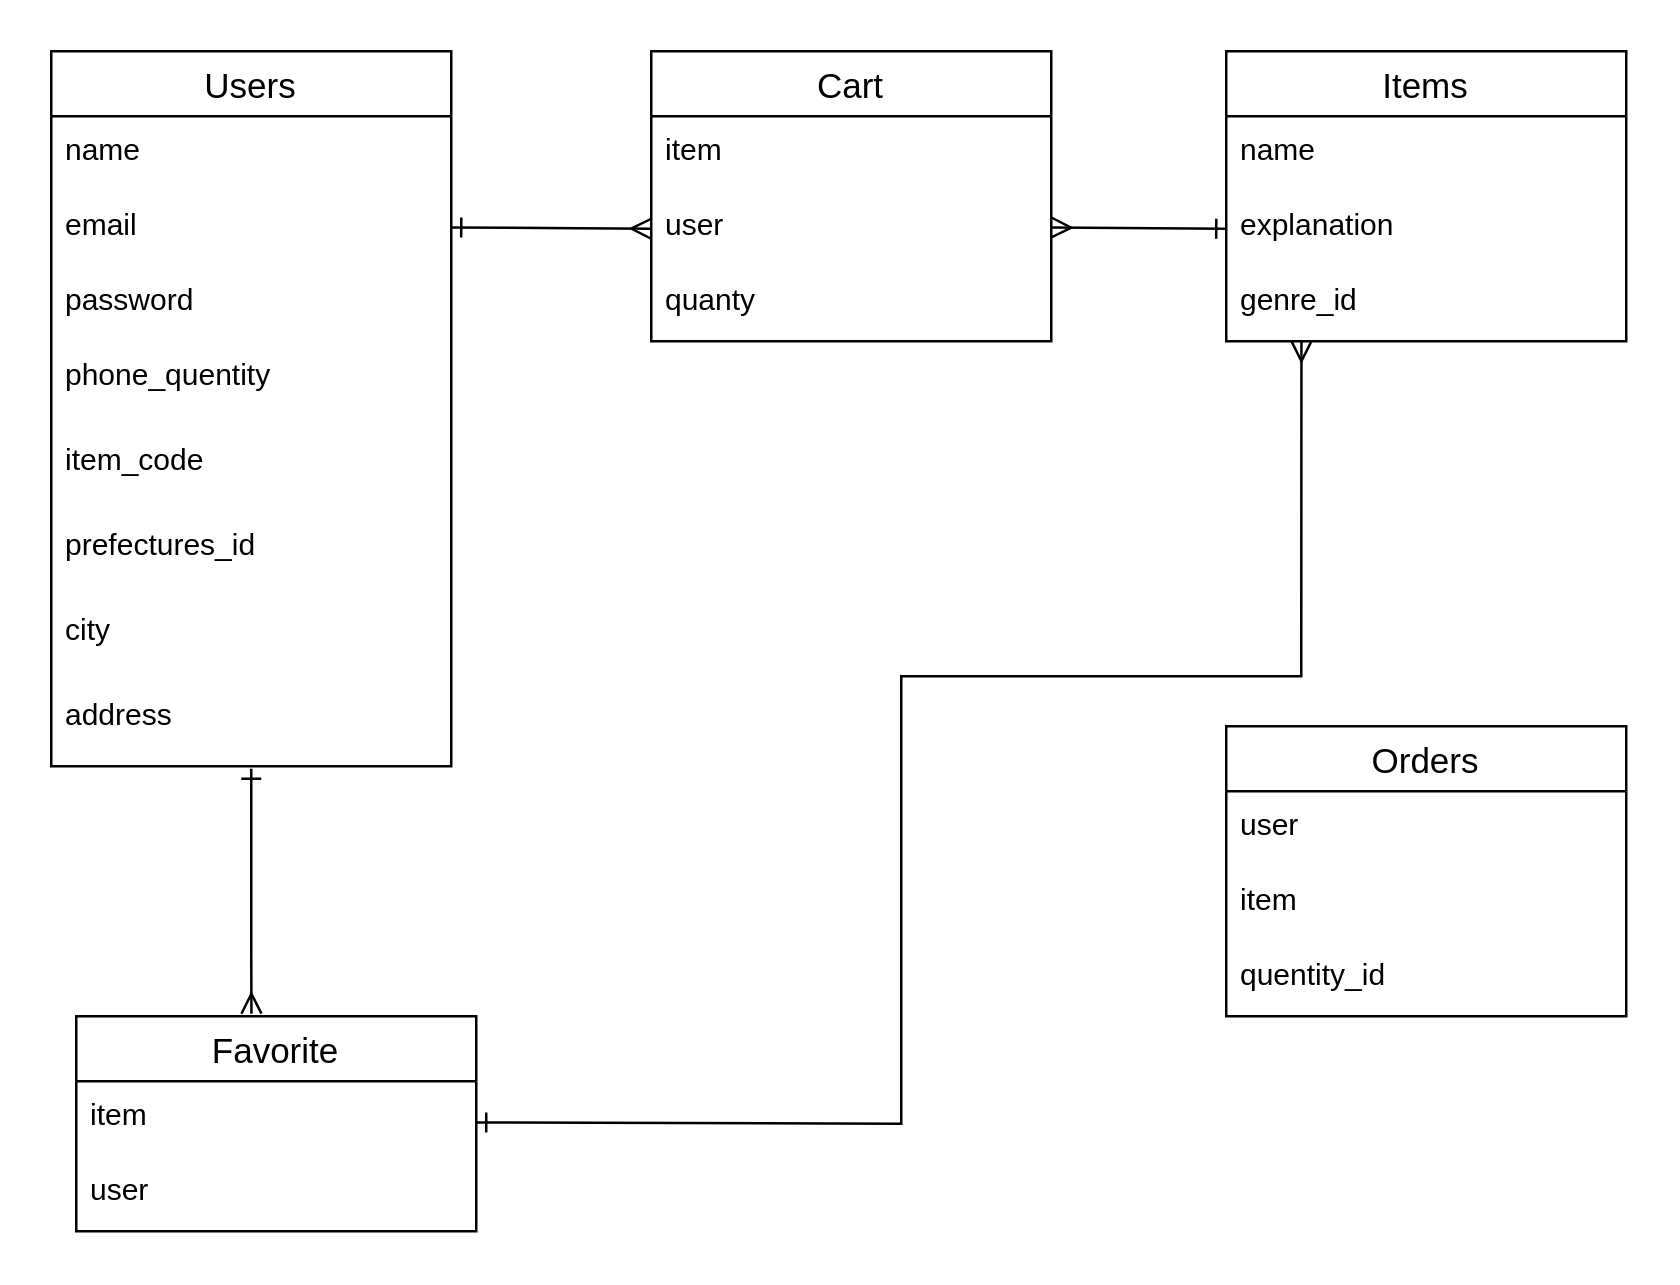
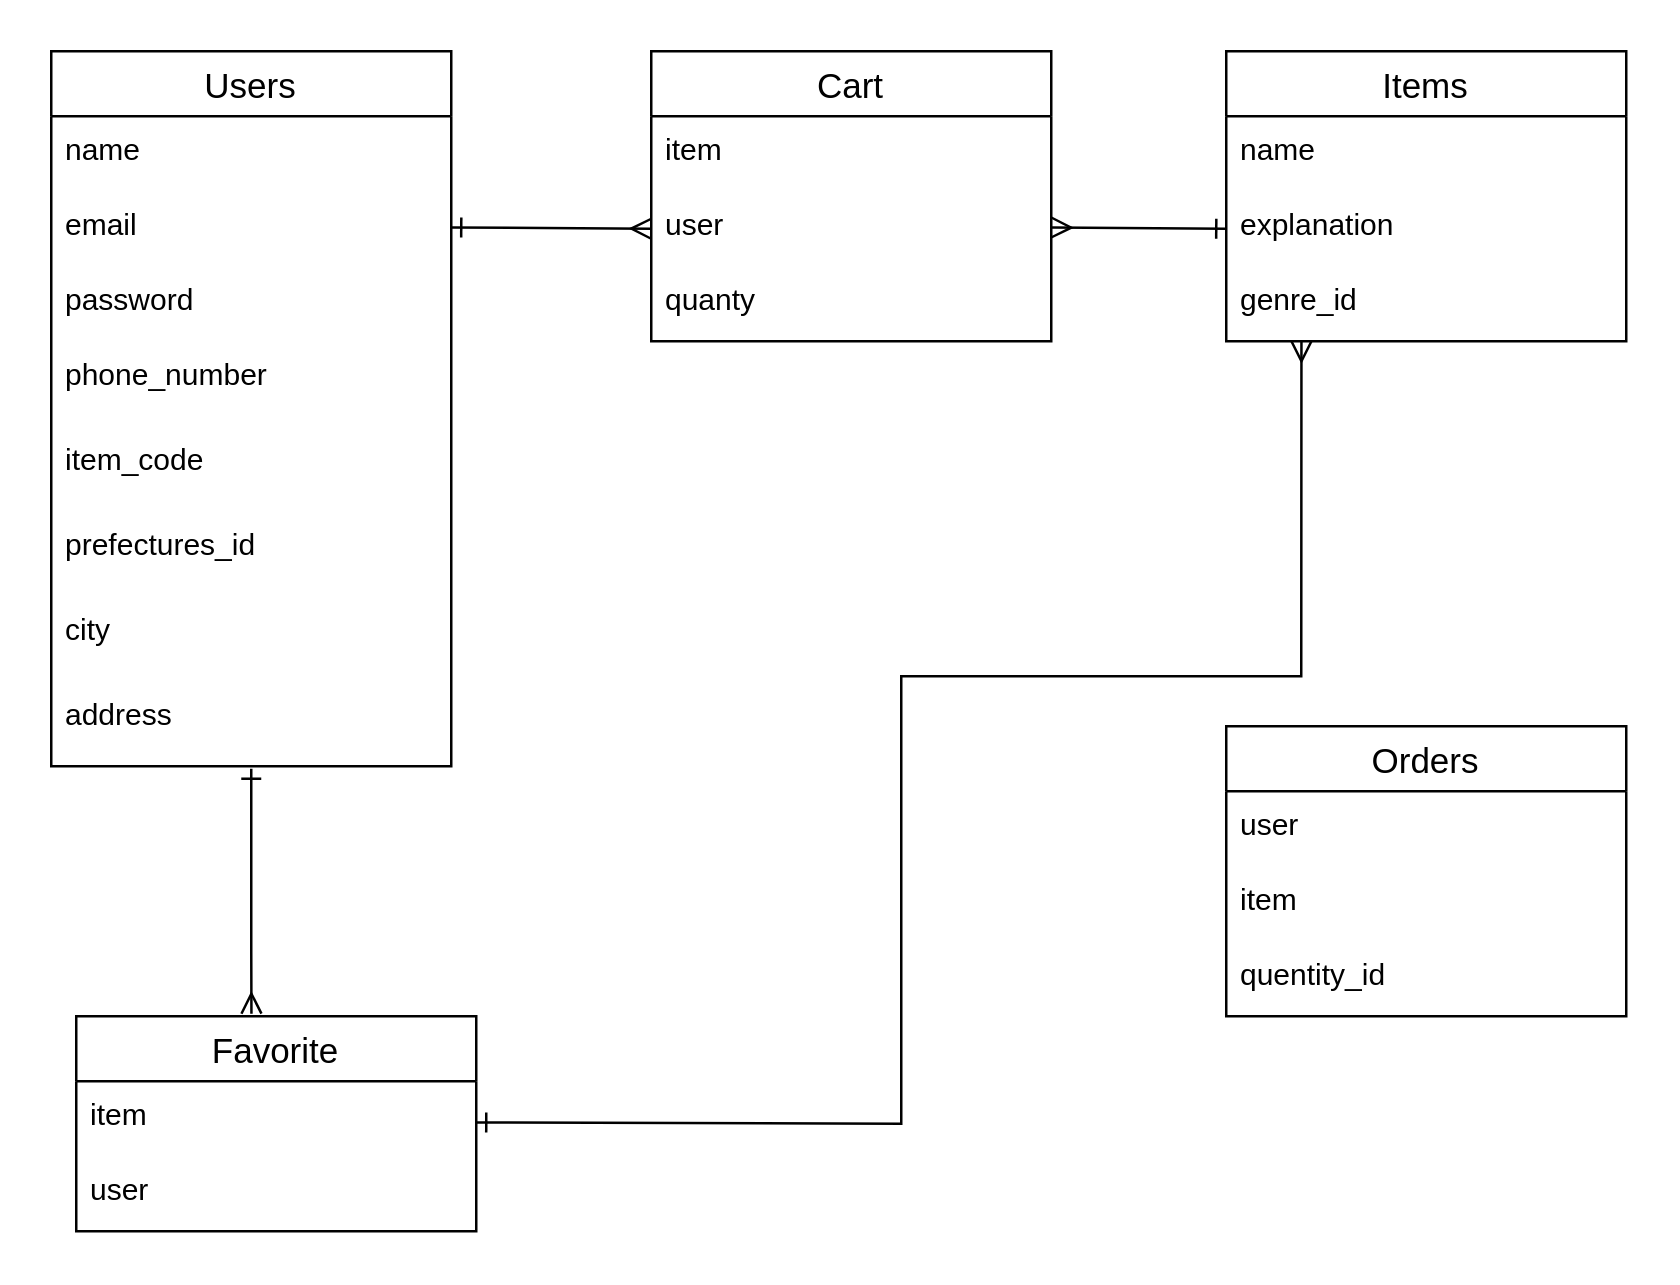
(179, 375) -> (166, 375)
